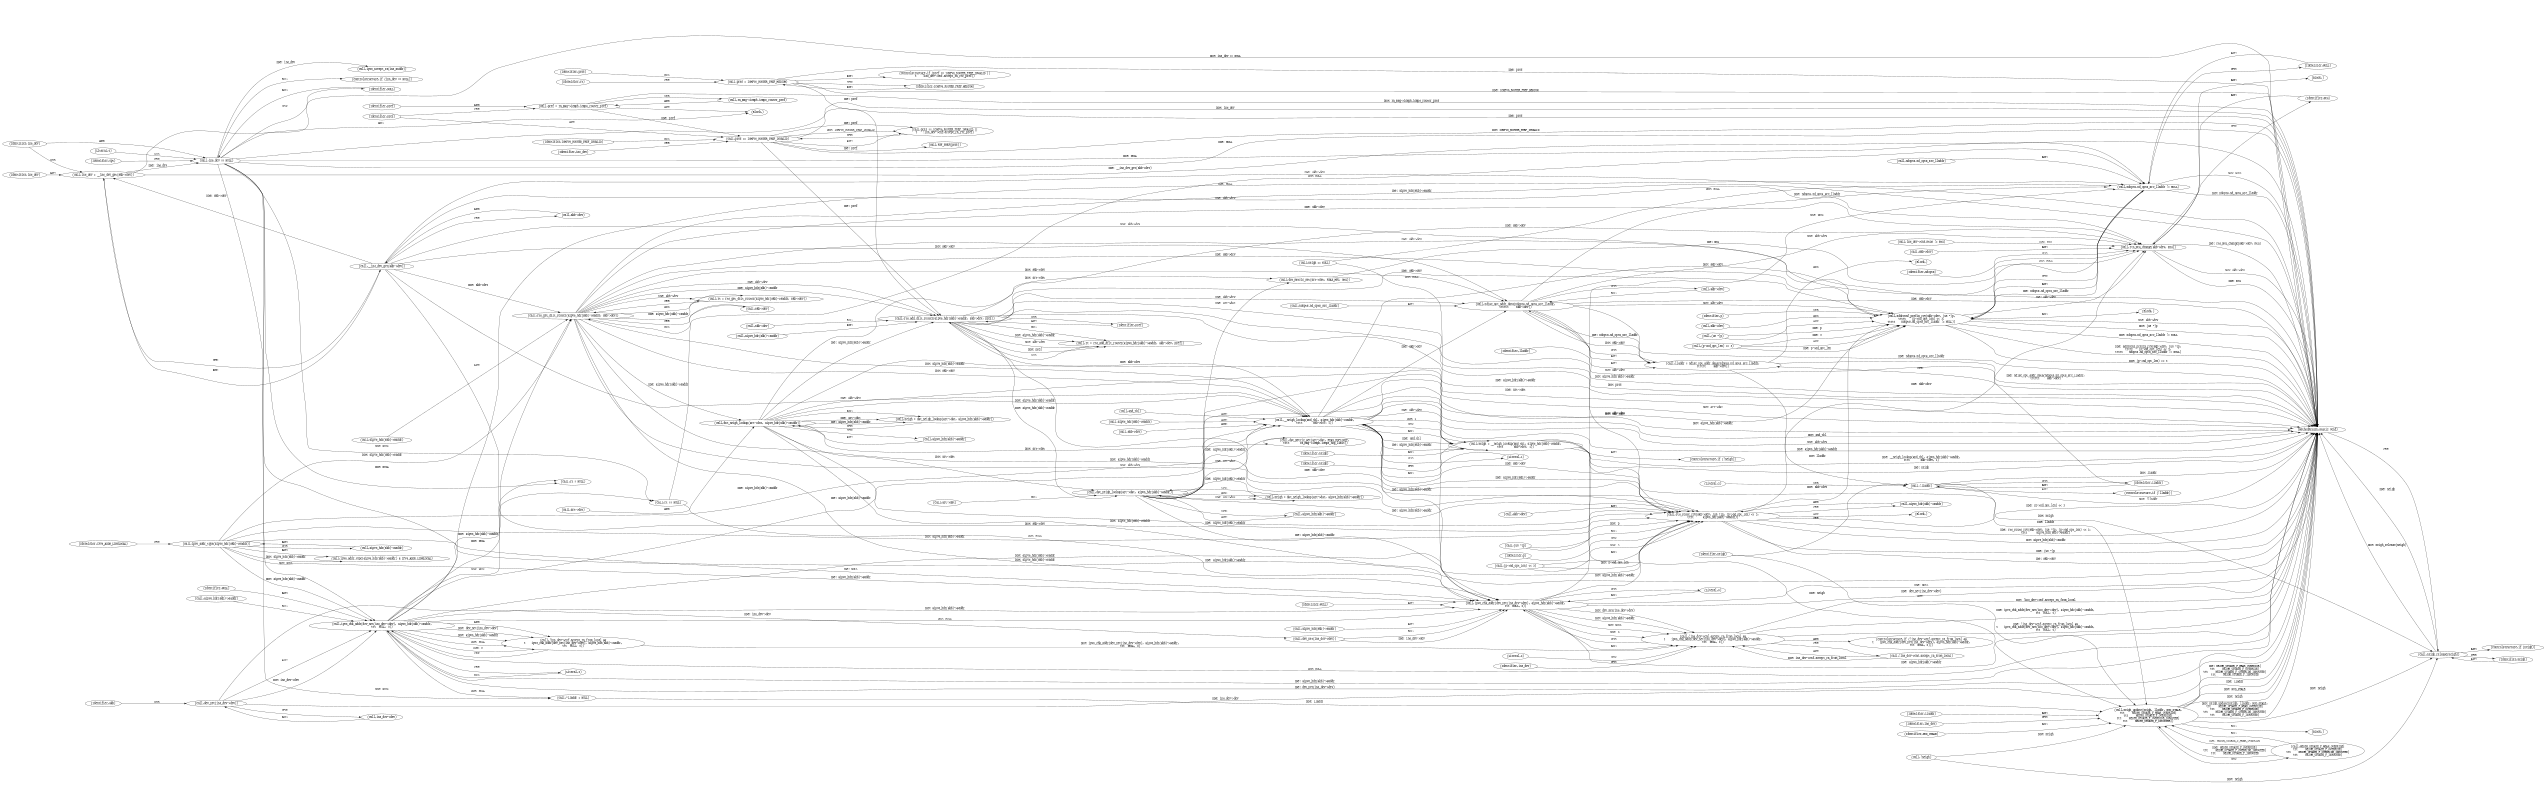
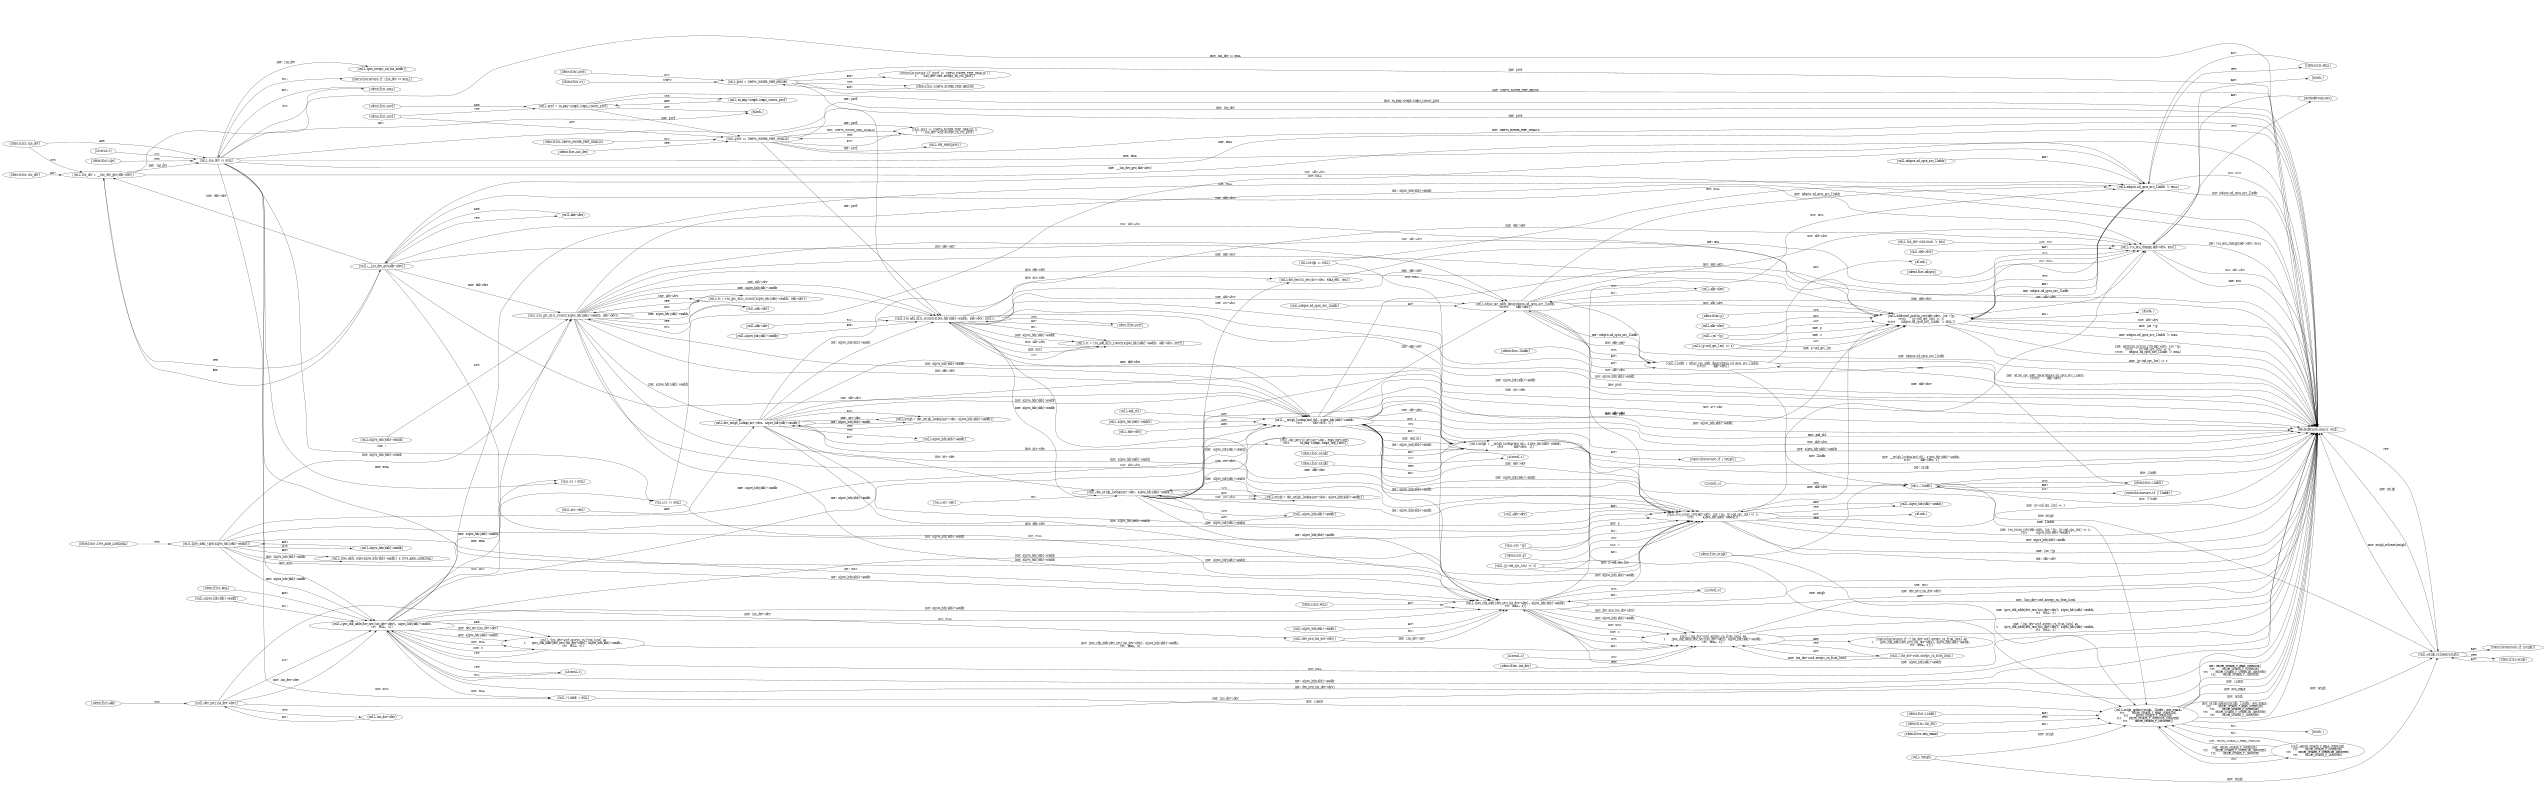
(668, 81) -> (668, 81)
(2318, 98) -> (2318, 98)
(1349, 209) -> none
(382, 447) -> (382, 447)
